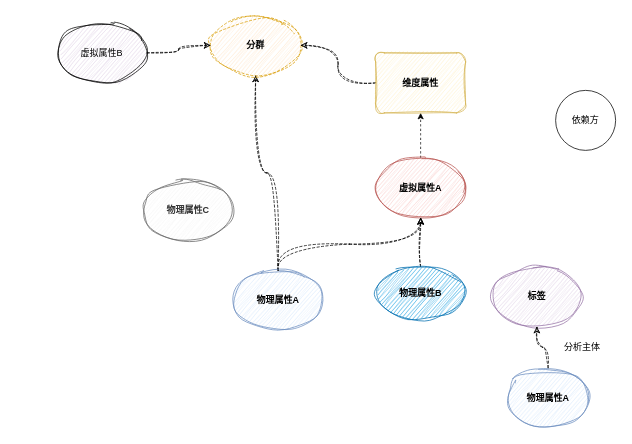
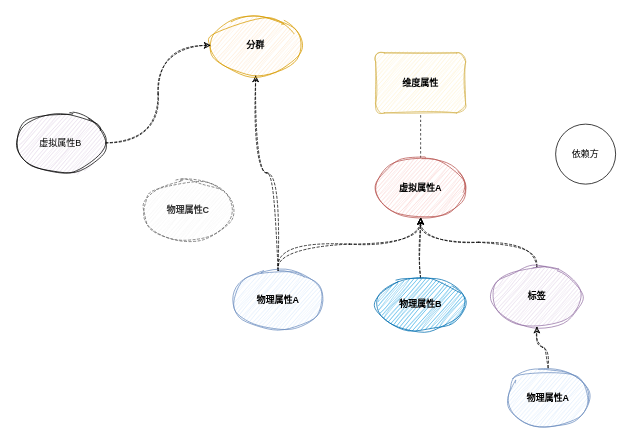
(255, 45) -> (255, 45)
(102, 53) -> (60, 143)
(338, 68) -> none
(420, 119) -> (420, 117)
(585, 120) -> (585, 154)
(188, 210) -> (188, 210)
none -> (483, 242)
(420, 293) -> (420, 304)
(582, 348) -> none
